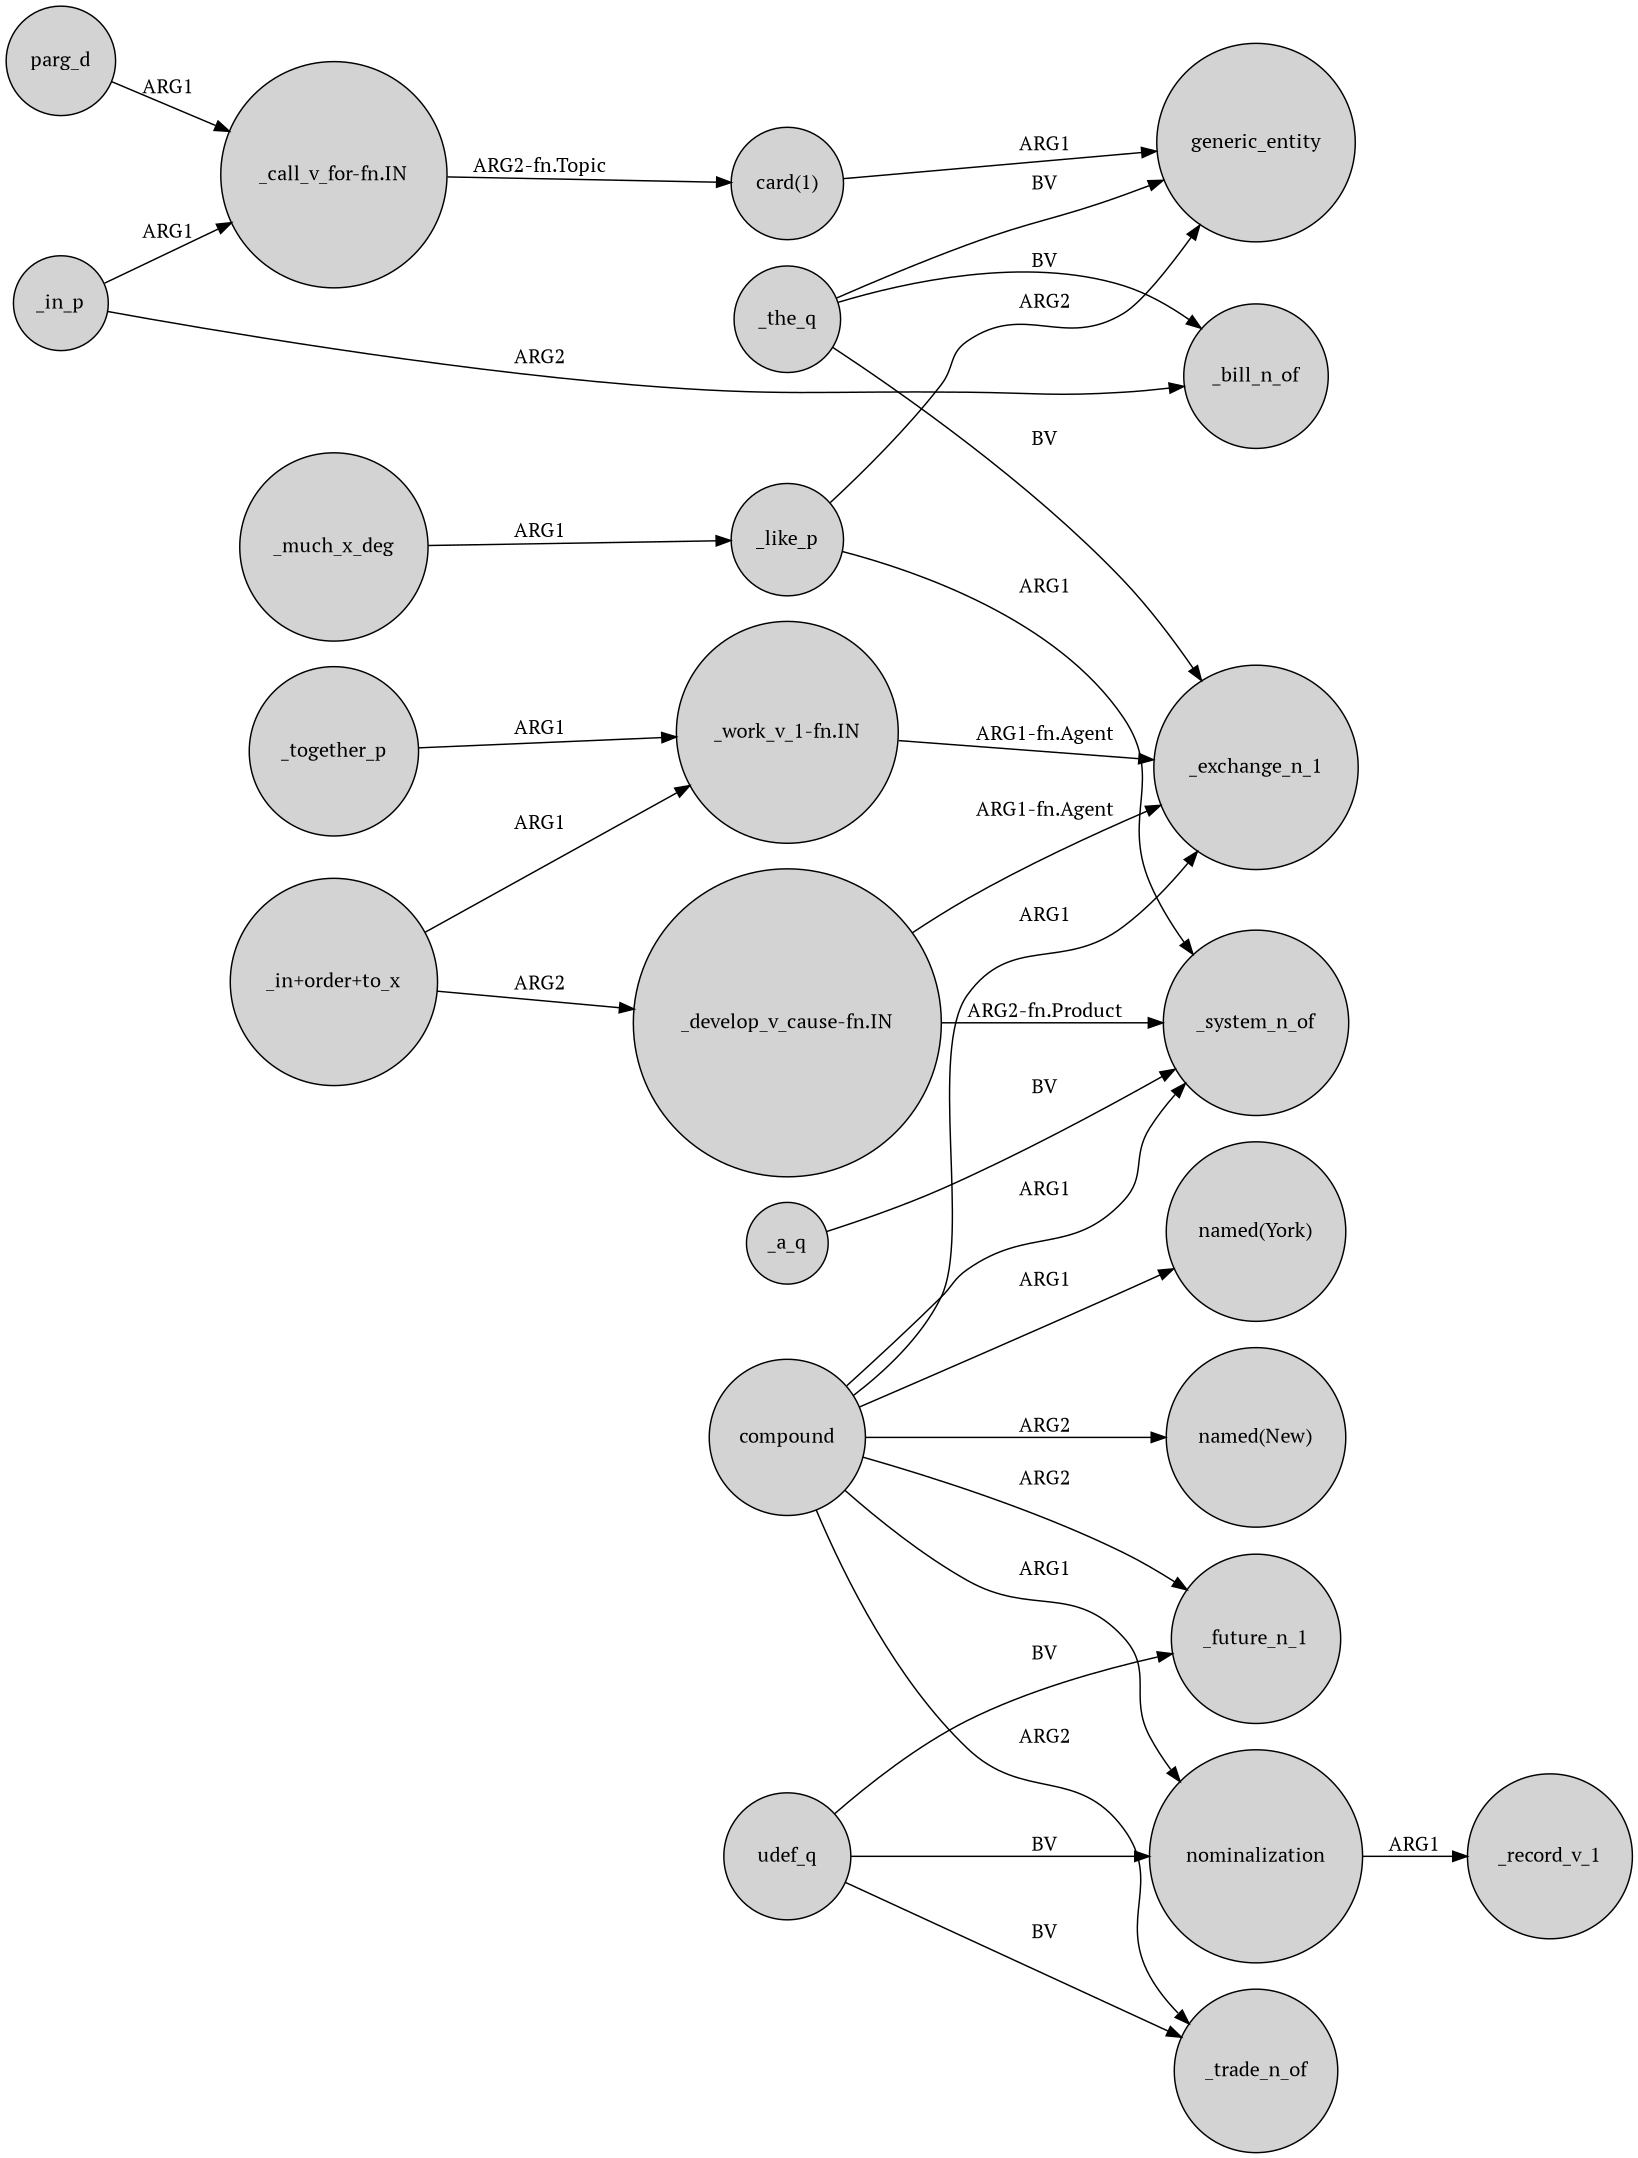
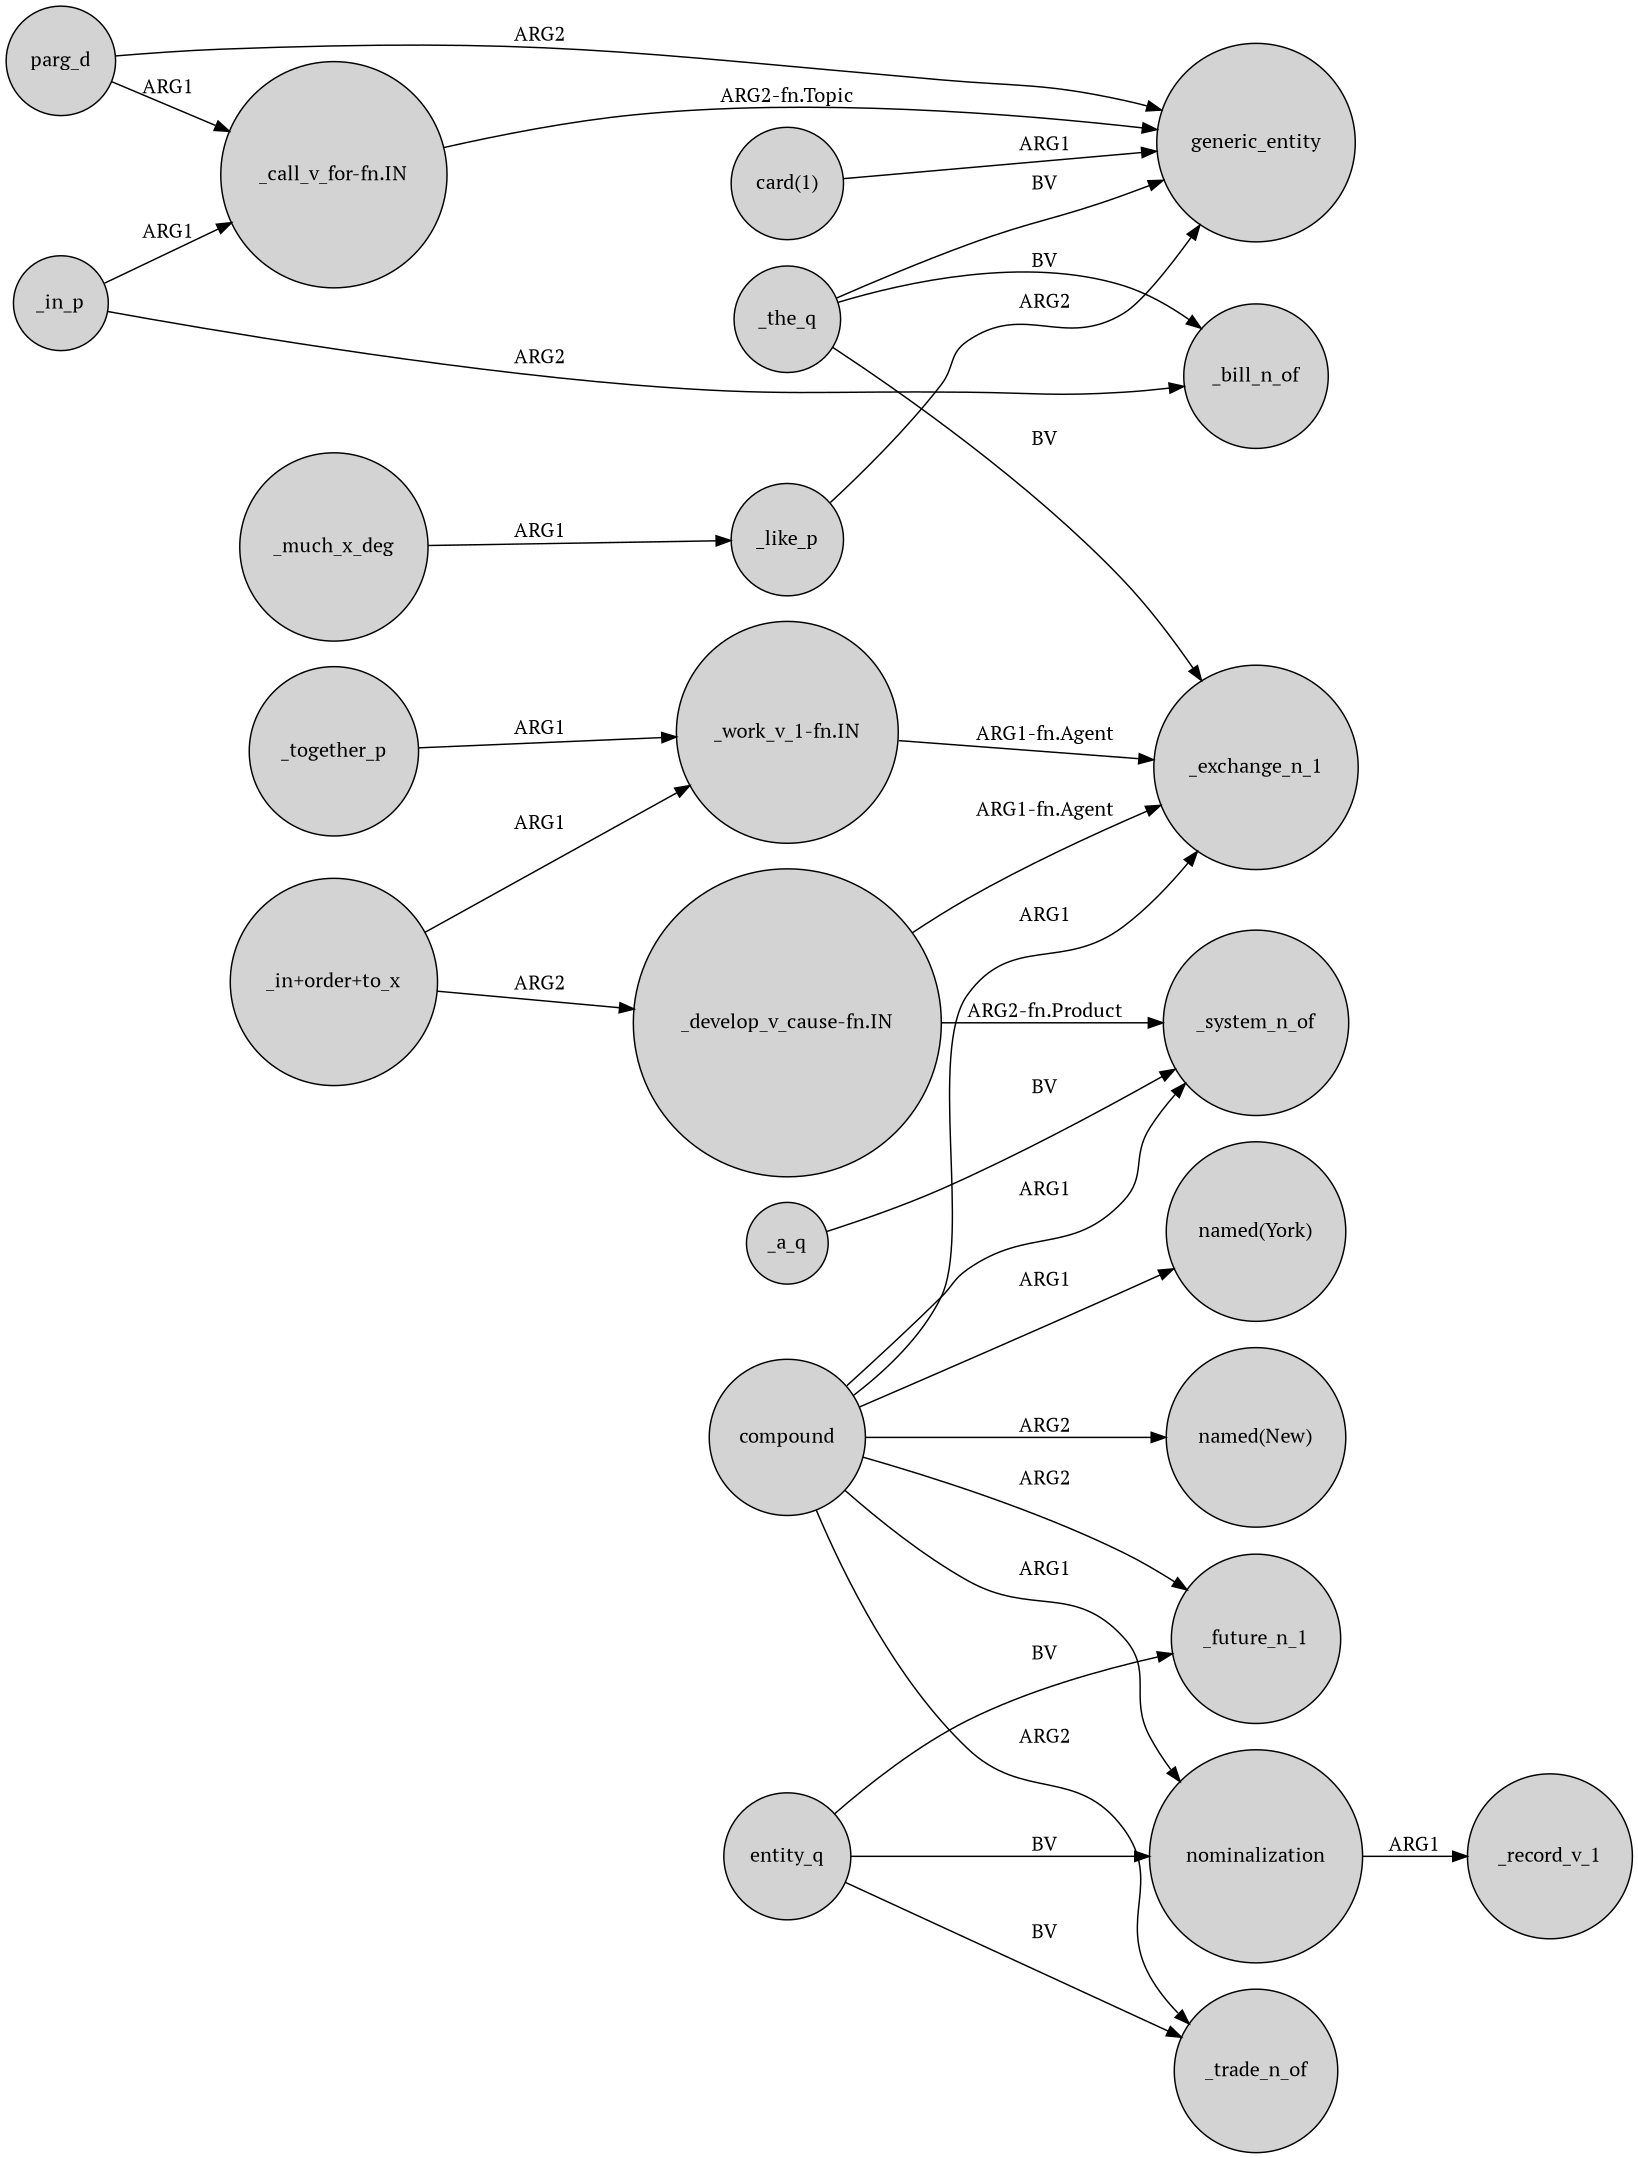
none -> (633, 53)
(582, 180) -> (792, 108)
(1094, 682) -> none
(787, 1856) -> (787, 1856)
